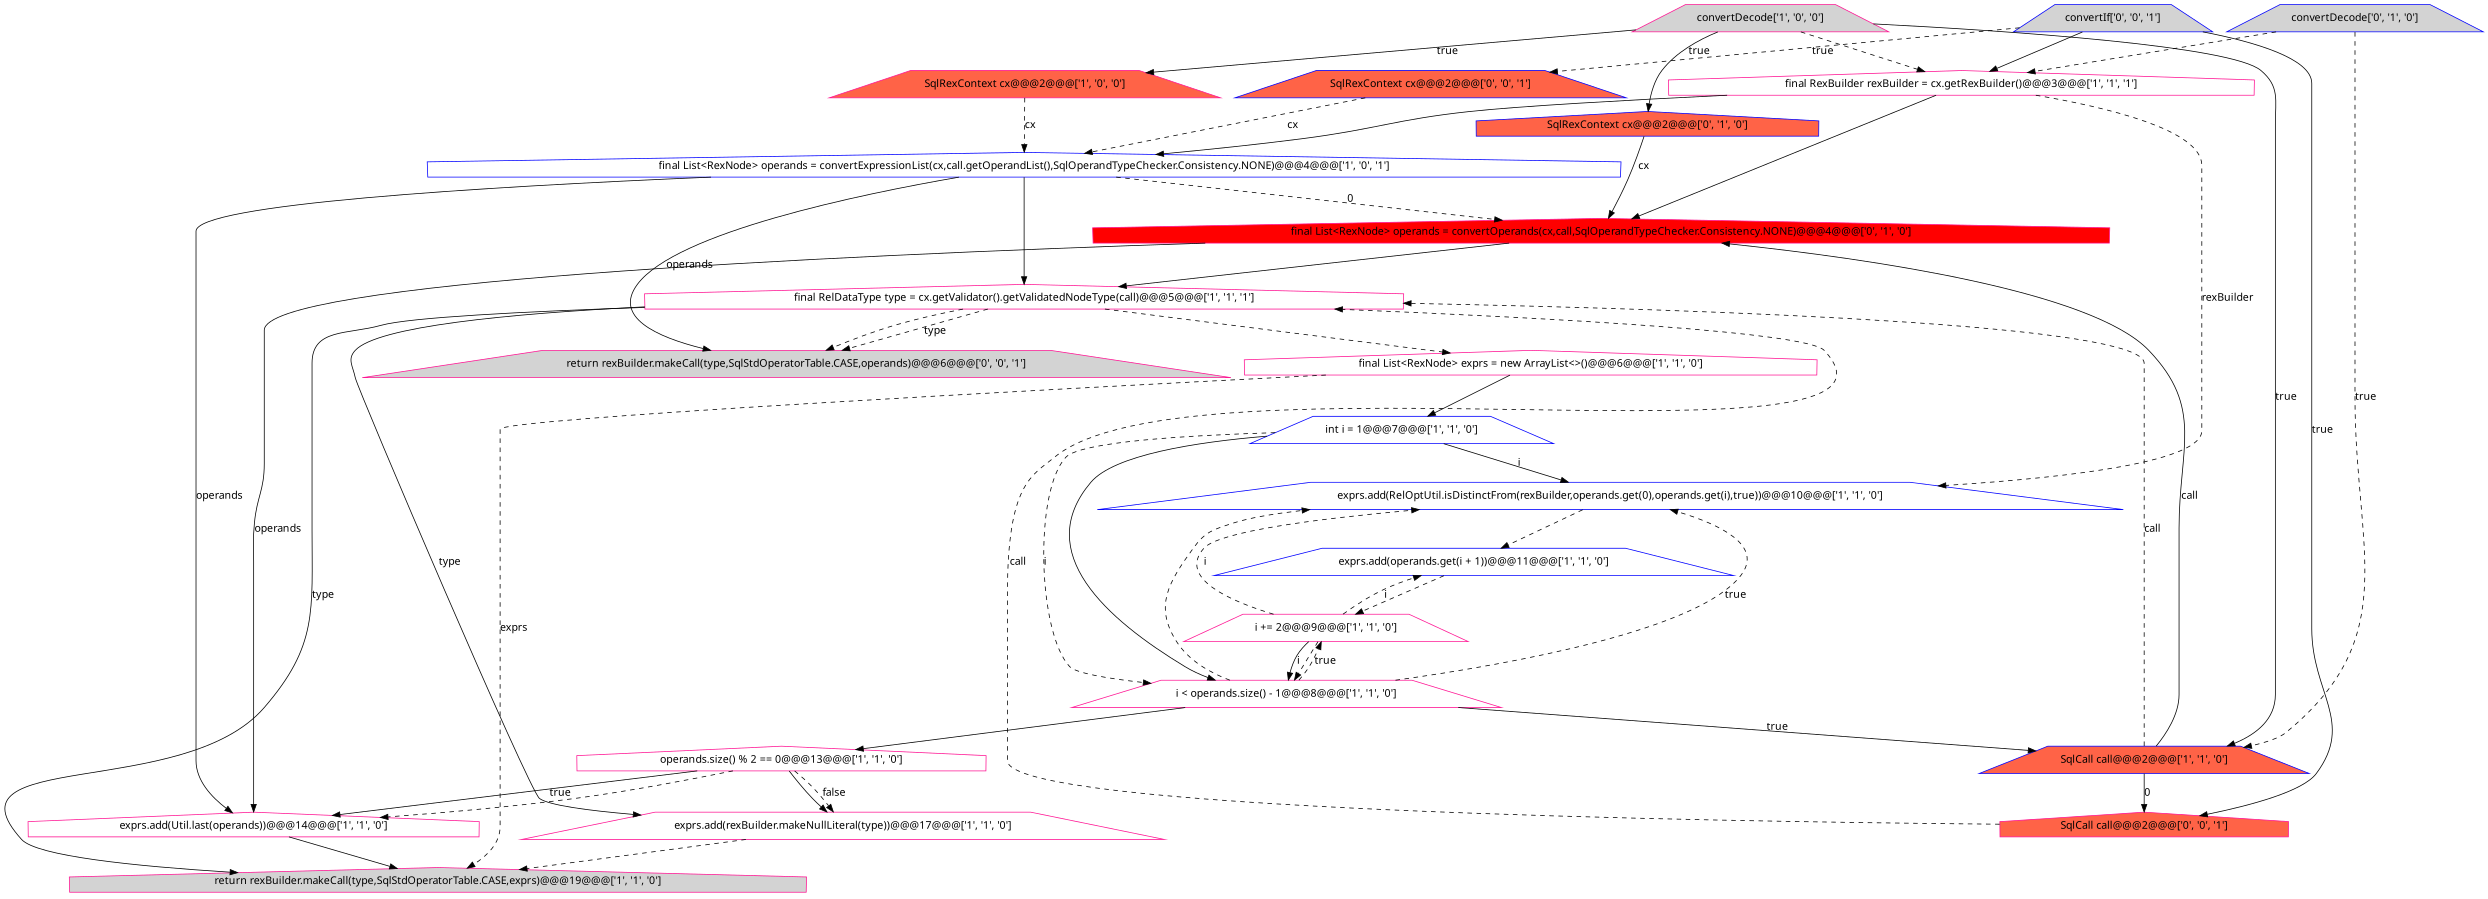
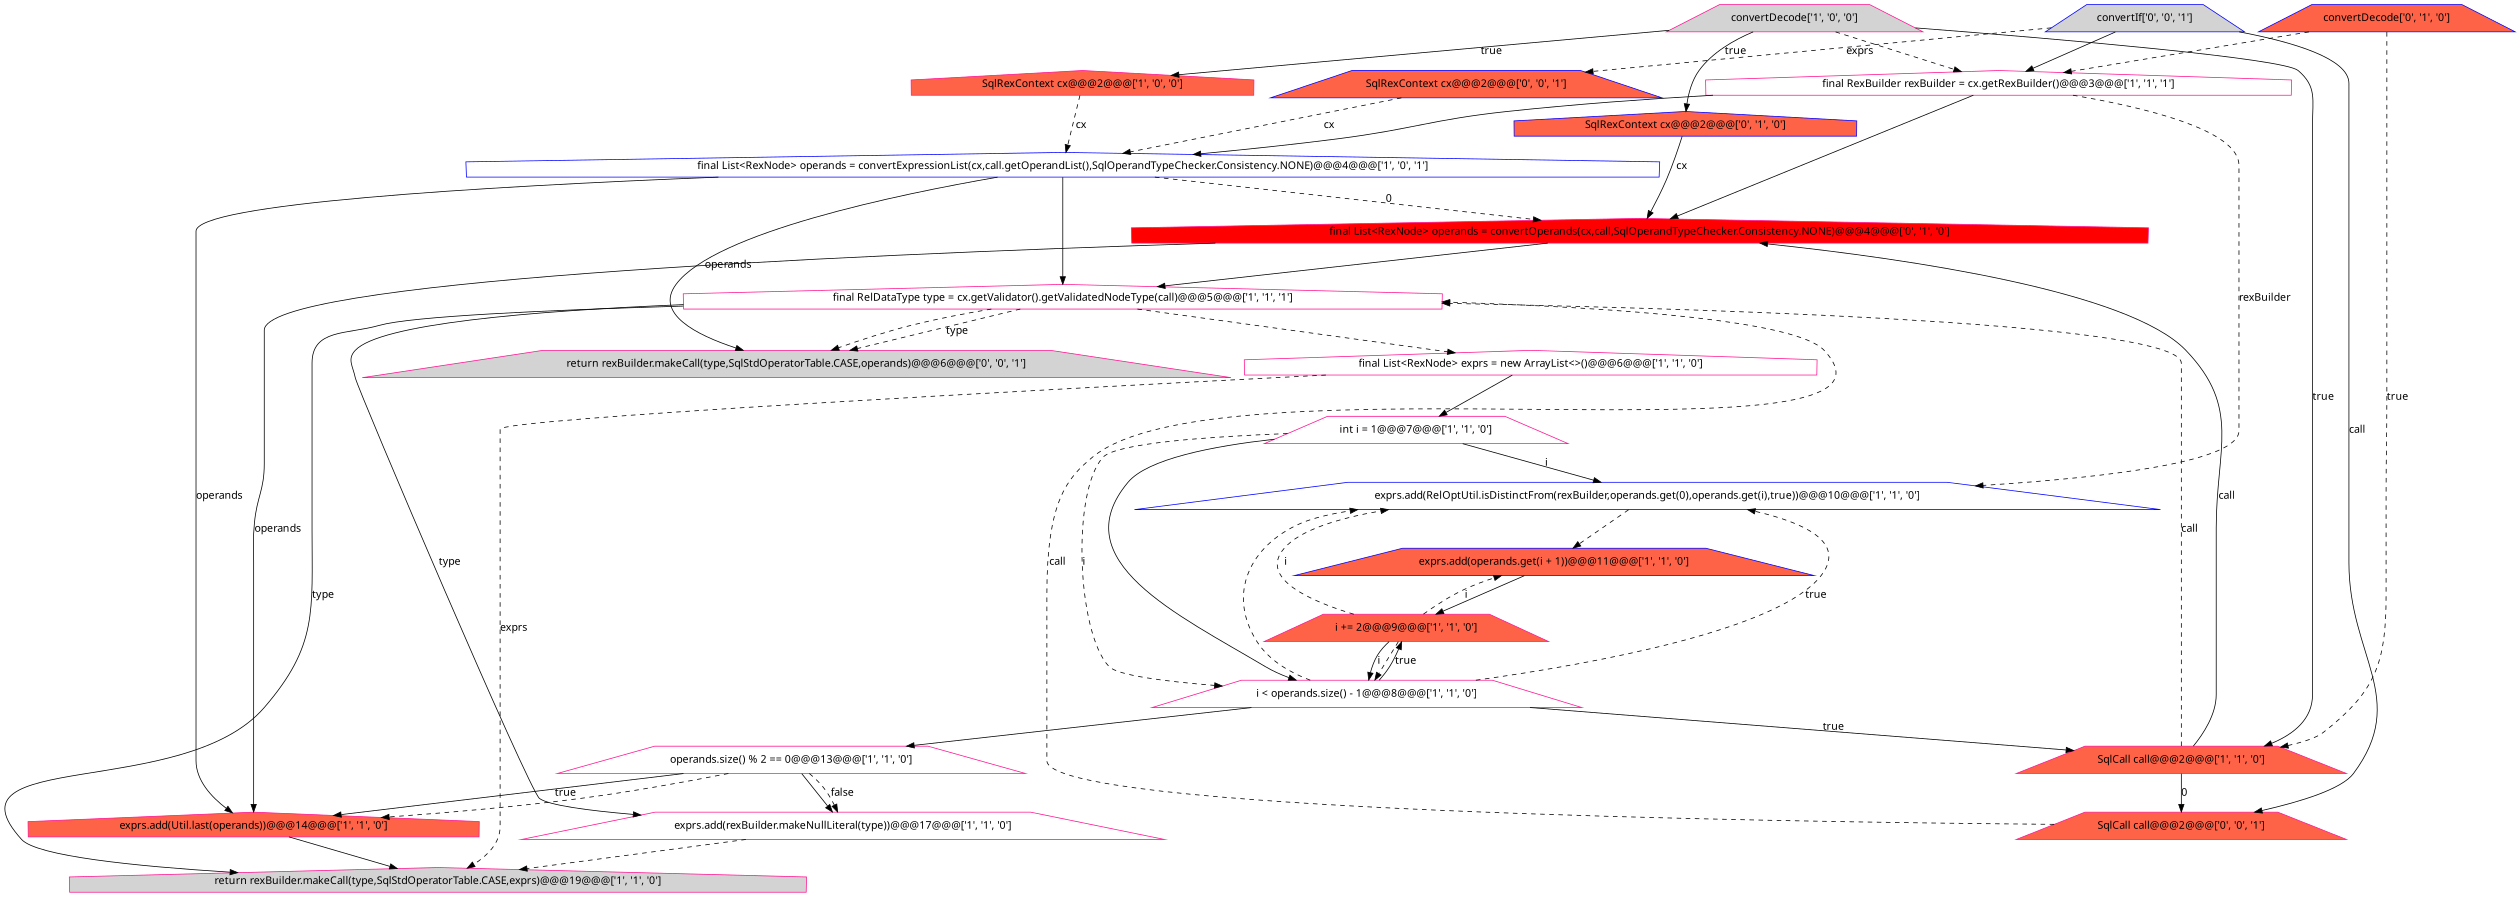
(2355, 18) -> (2387, 18)
(1823, 51) -> (1860, 51)
(1025, 84) -> (1083, 84)
(1402, 430) -> (1416, 430)
(2323, 430) -> (2357, 430)
(1474, 562) -> (1554, 562)
(1403, 593) -> (1484, 593)
(1326, 628) -> (1406, 628)
(1310, 665) -> (1390, 665)
(781, 760) -> (791, 760)
(2144, 760) -> (2181, 760)
(254, 826) -> (254, 826)
(2144, 826) -> (2181, 826)
